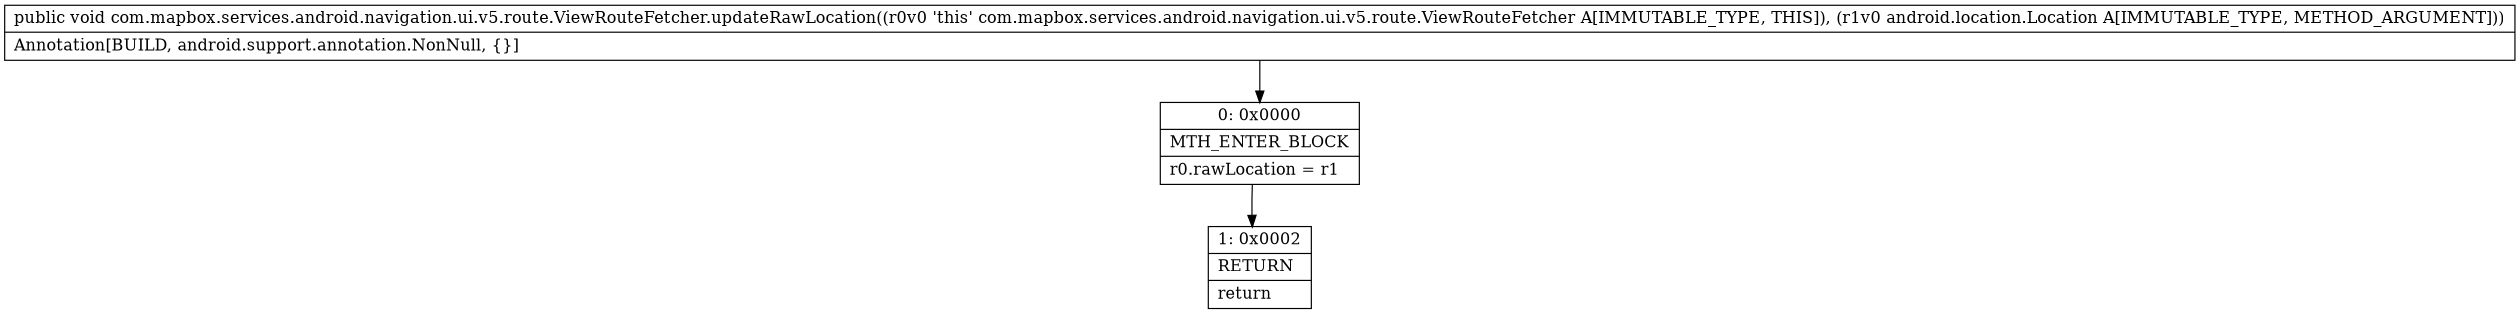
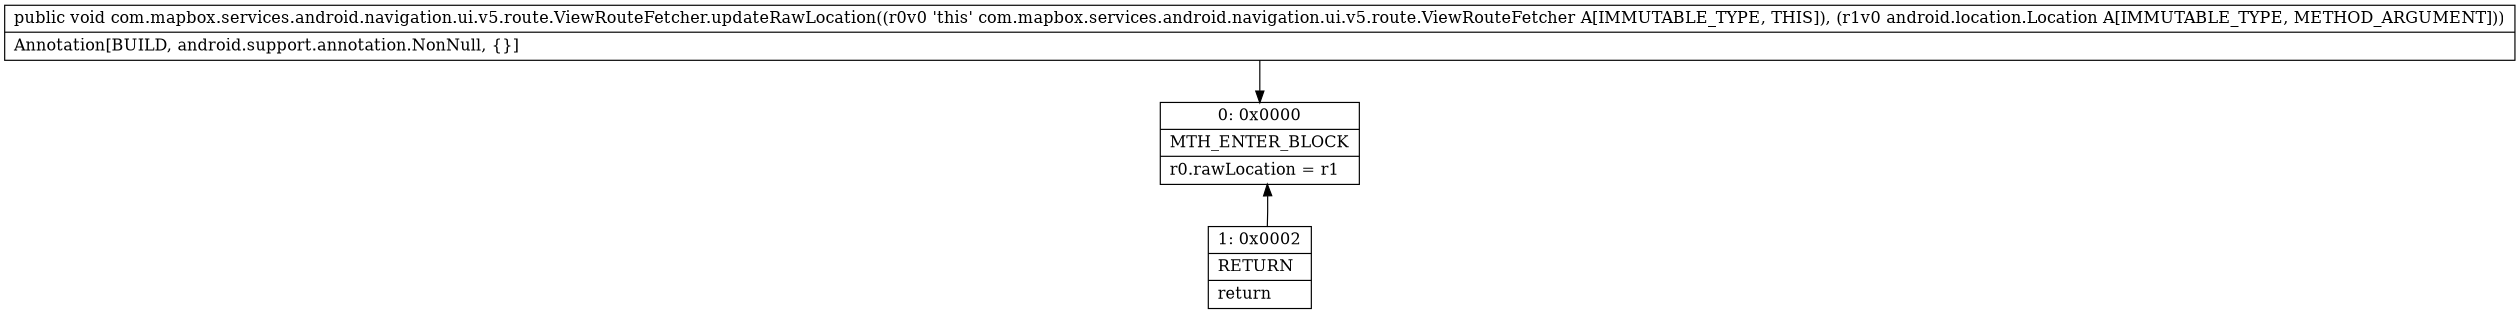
(1252, 200) -> (1268, 212)
